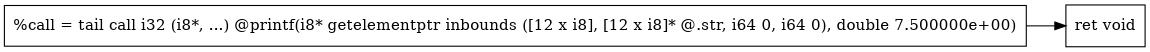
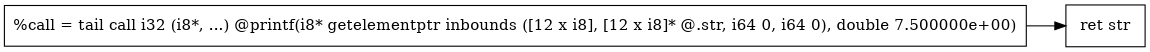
(1106, 26) -> (1106, 26)
